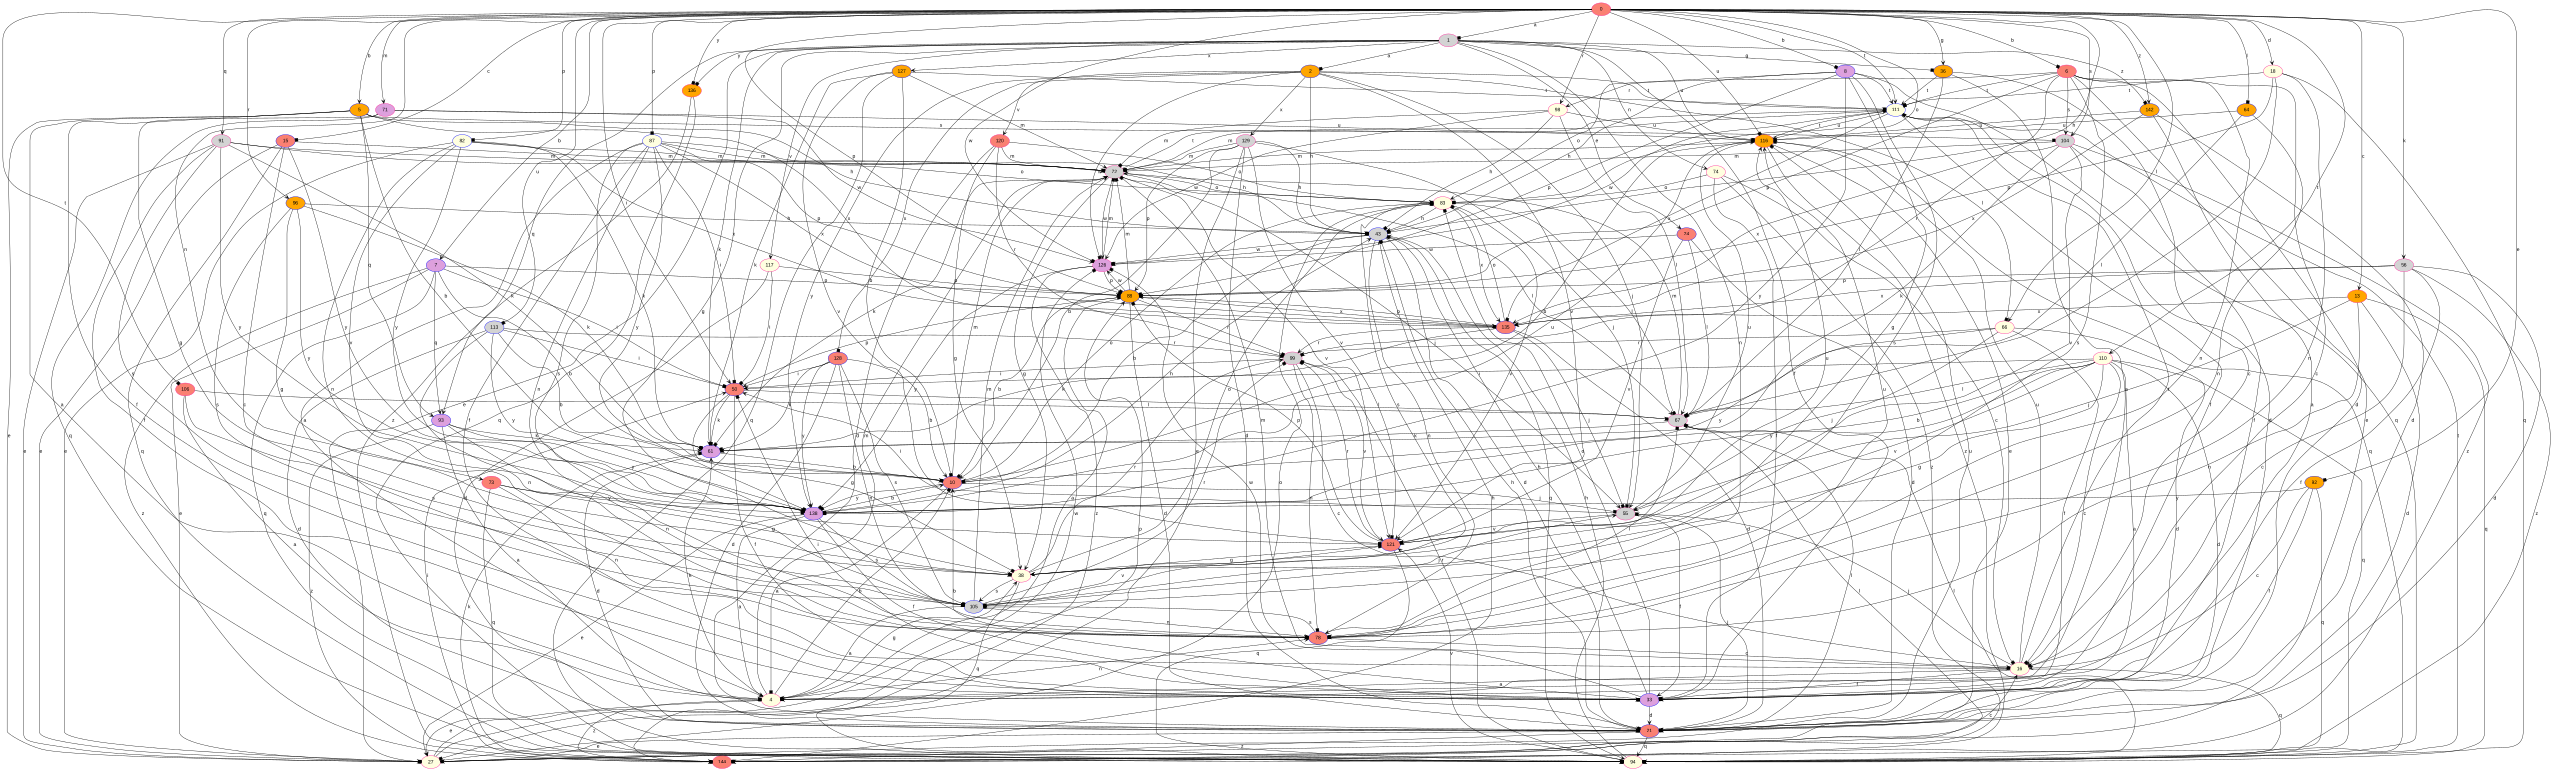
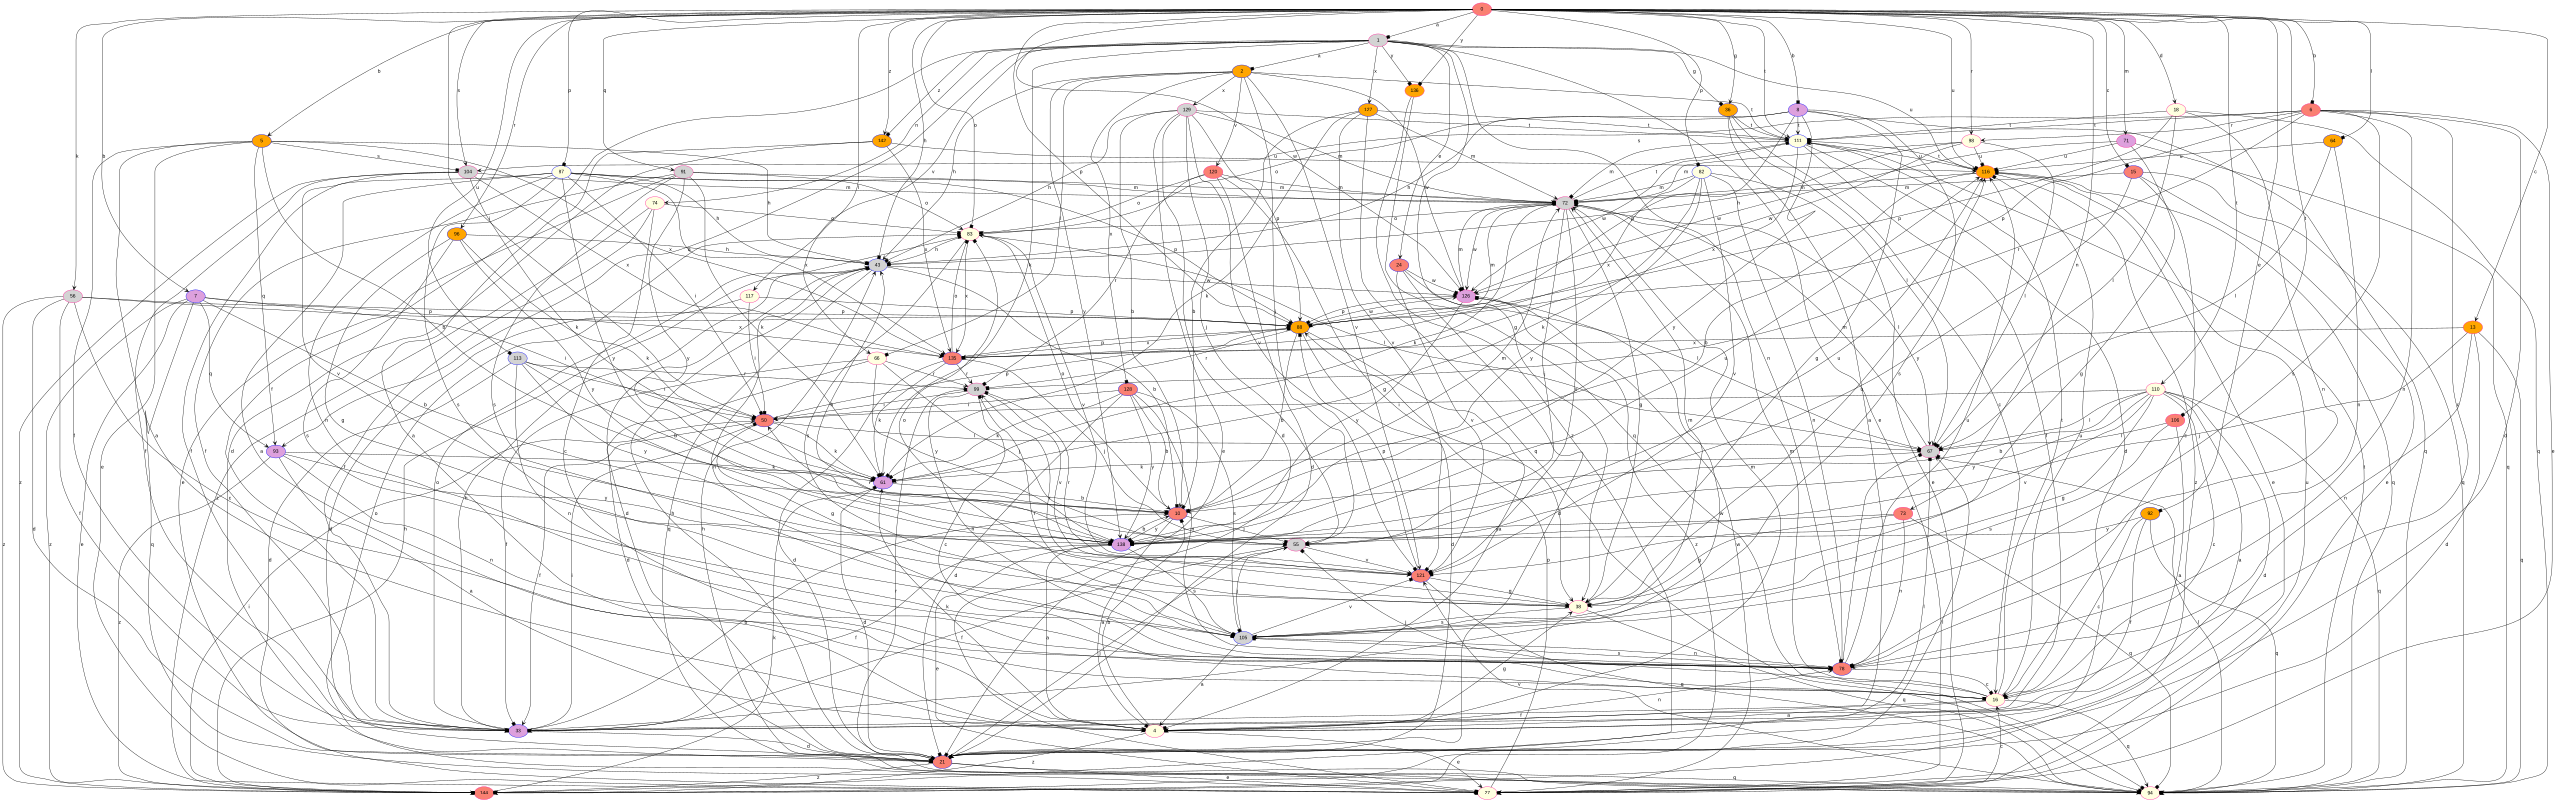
none -> (1505, 126)
(1668, 240) -> (2033, 271)
